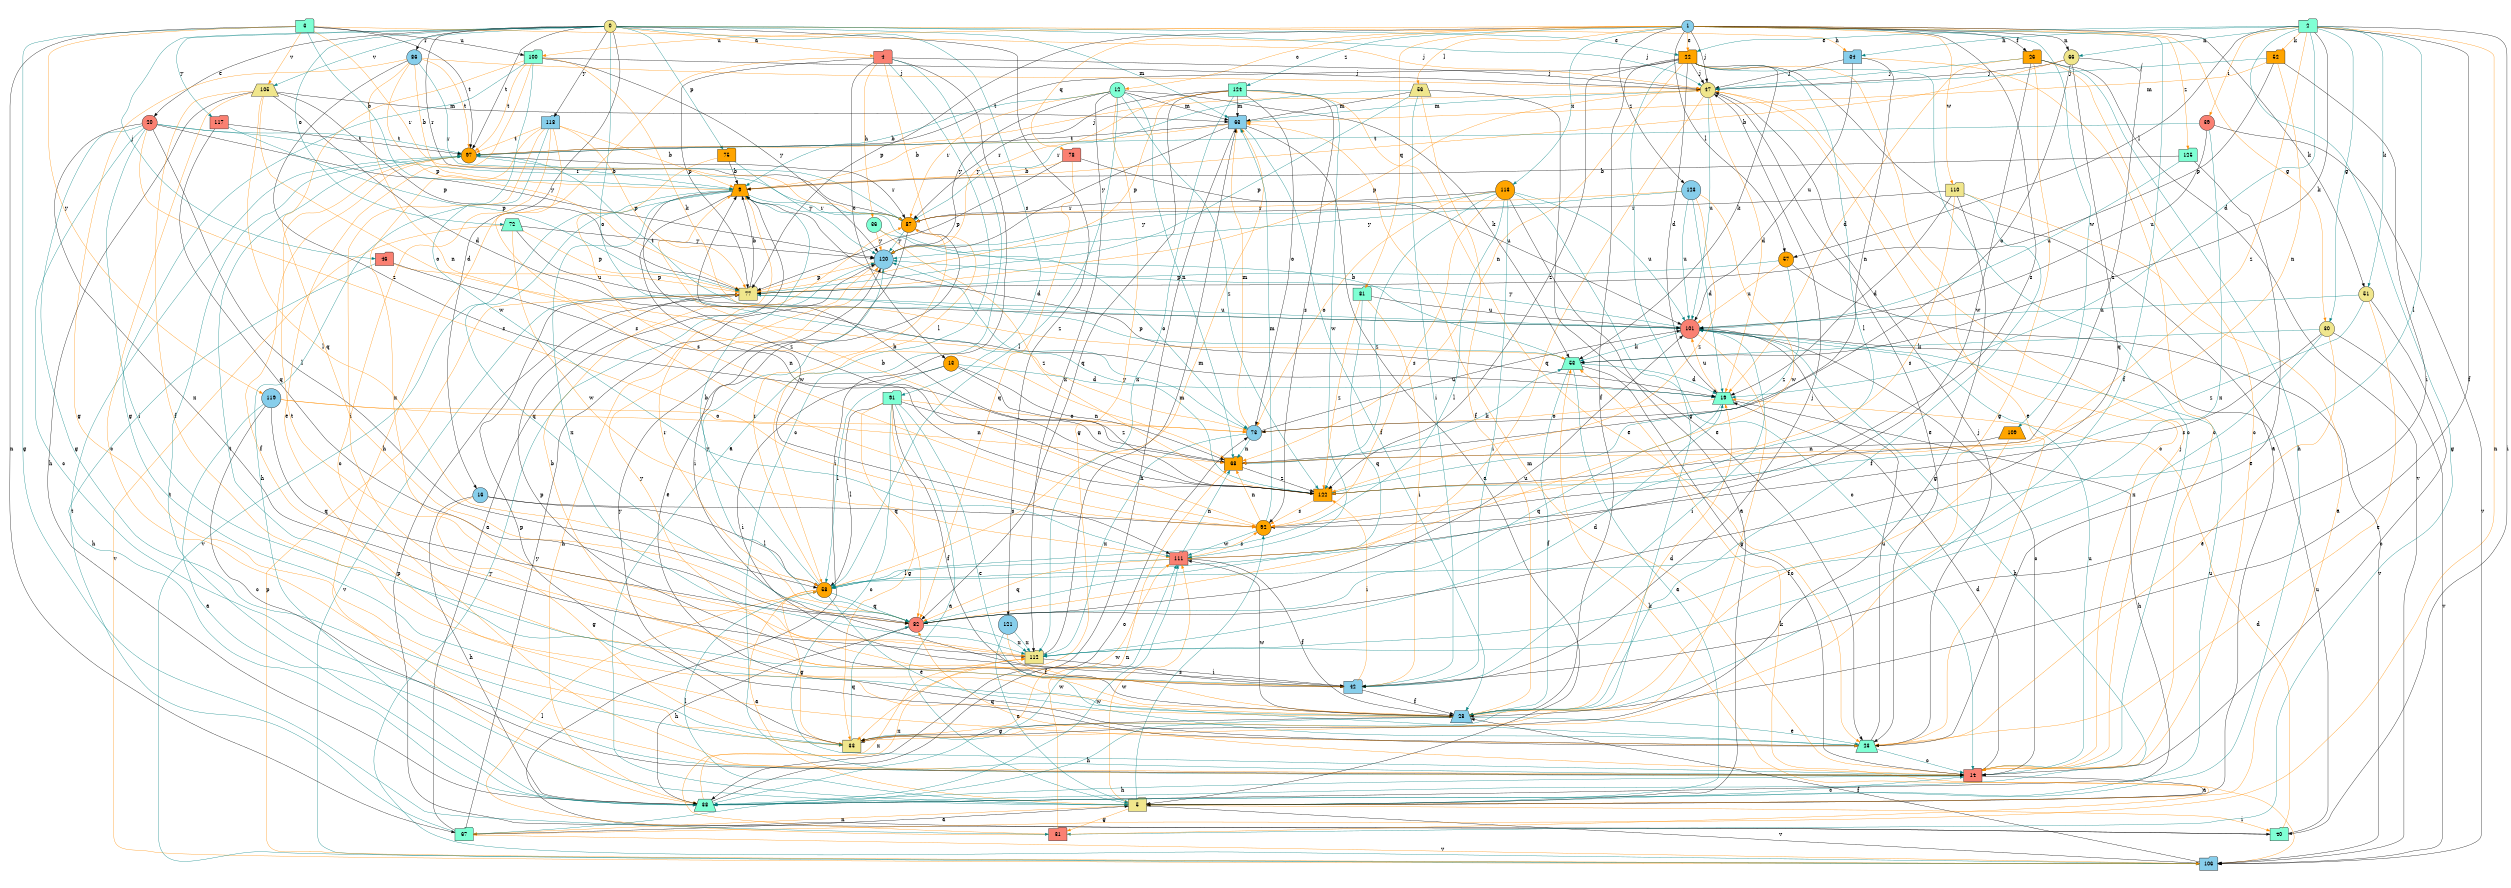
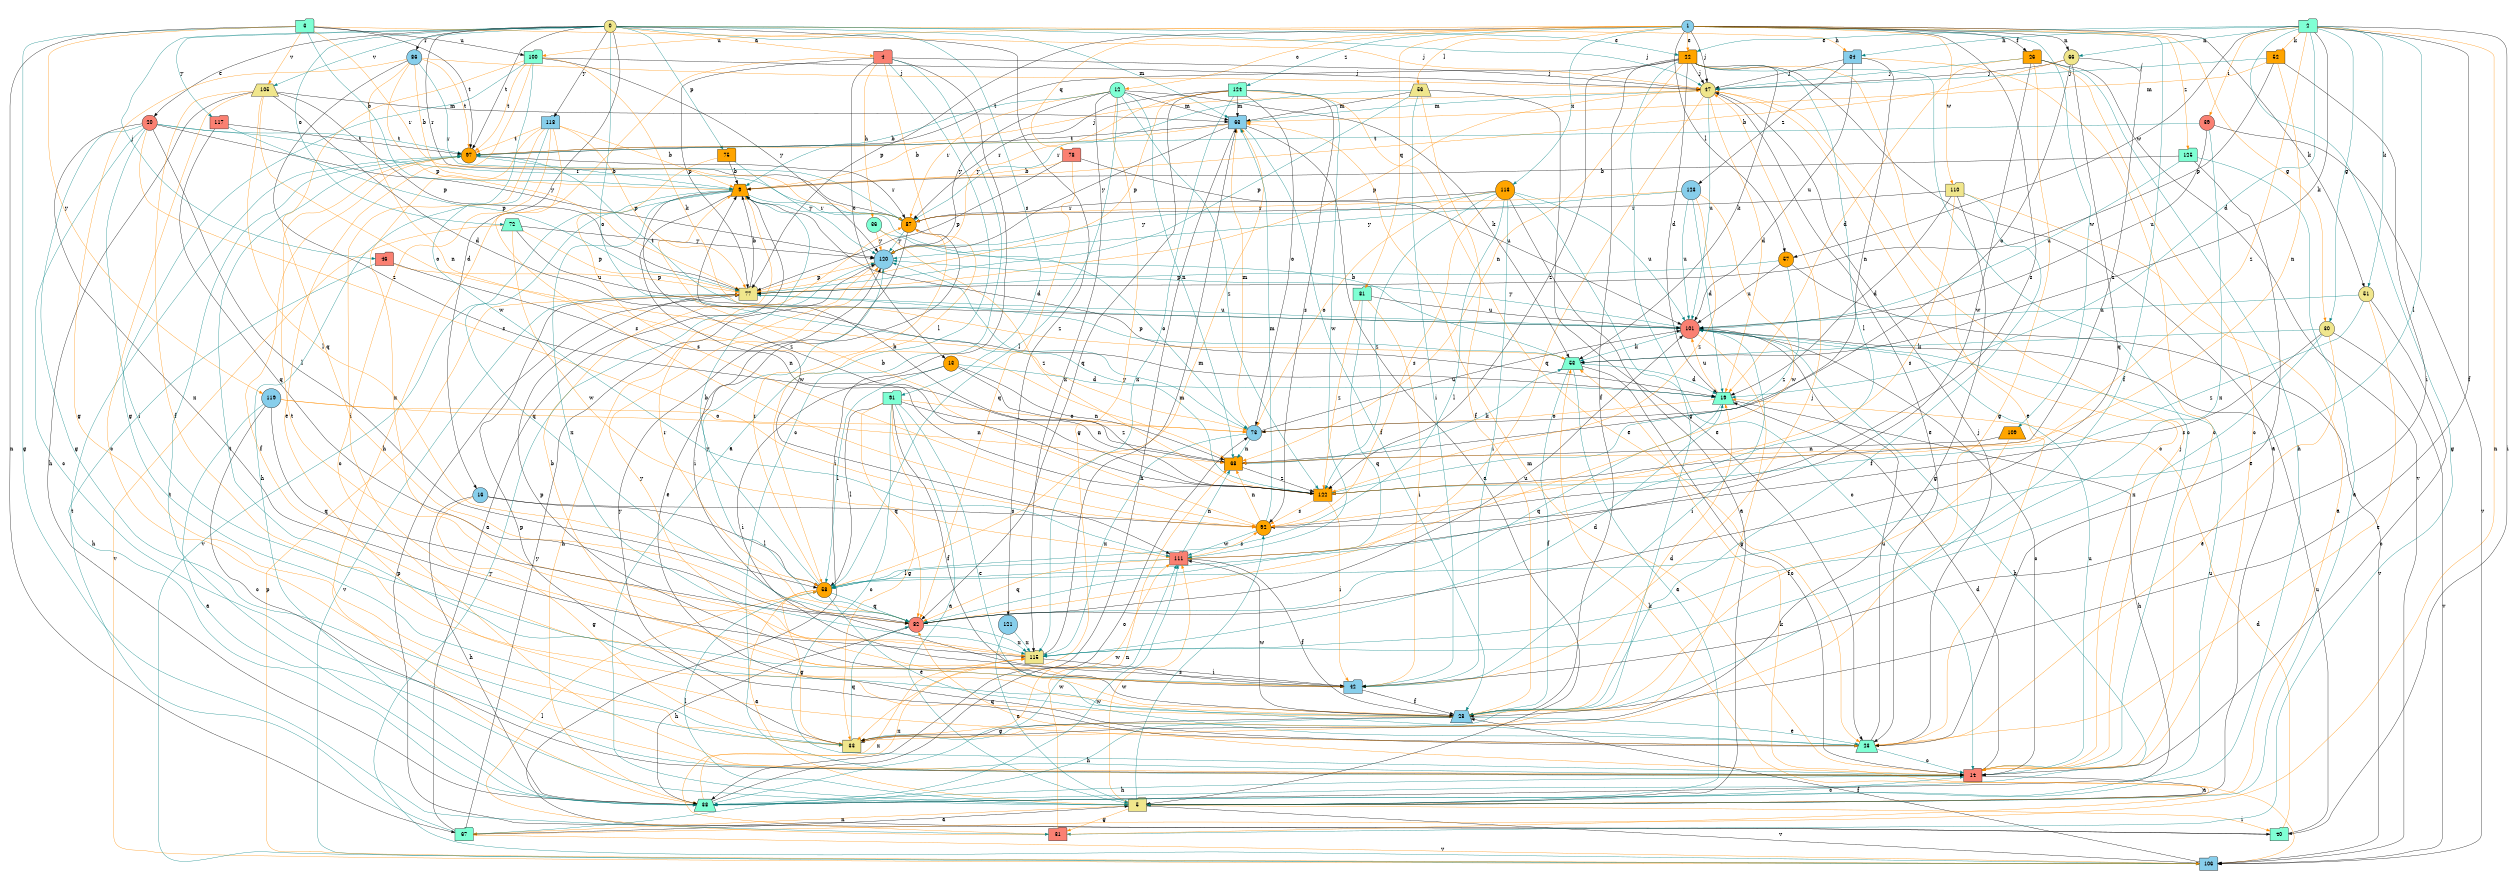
(1626, 99) -> (1773, 123)
(2139, 139) -> (2139, 139)
(1740, 293) -> (1740, 293)
(1747, 496) -> (1747, 496)
(1366, 586) -> (1339, 589)
(1034, 658) -> (1034, 658)
(1217, 698) -> none
none -> (2244, 790)
